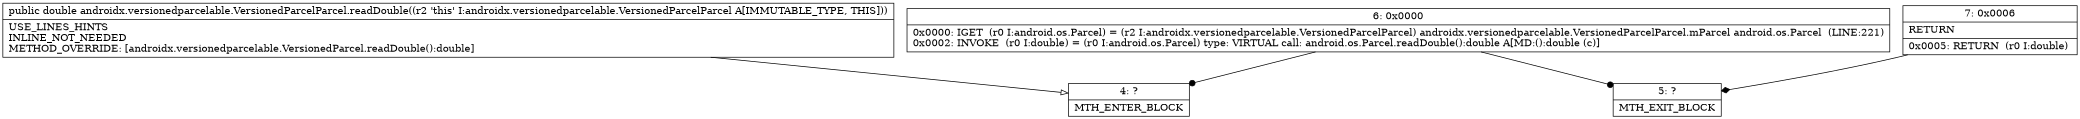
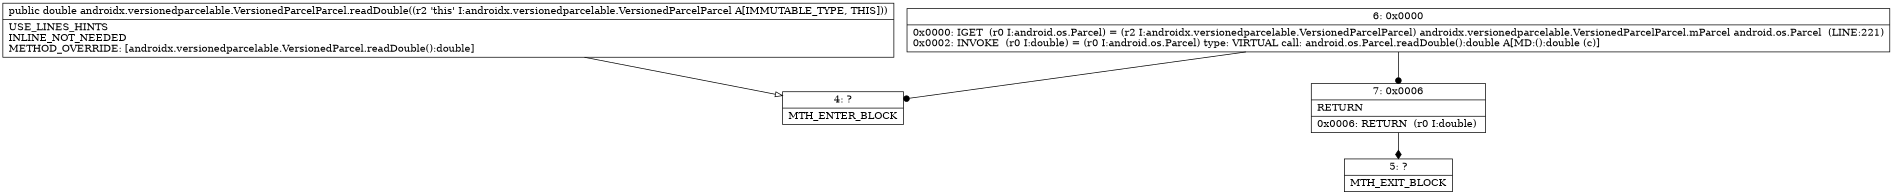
(1990, 46) -> (1398, 124)
(1544, 68) -> (1398, 65)
